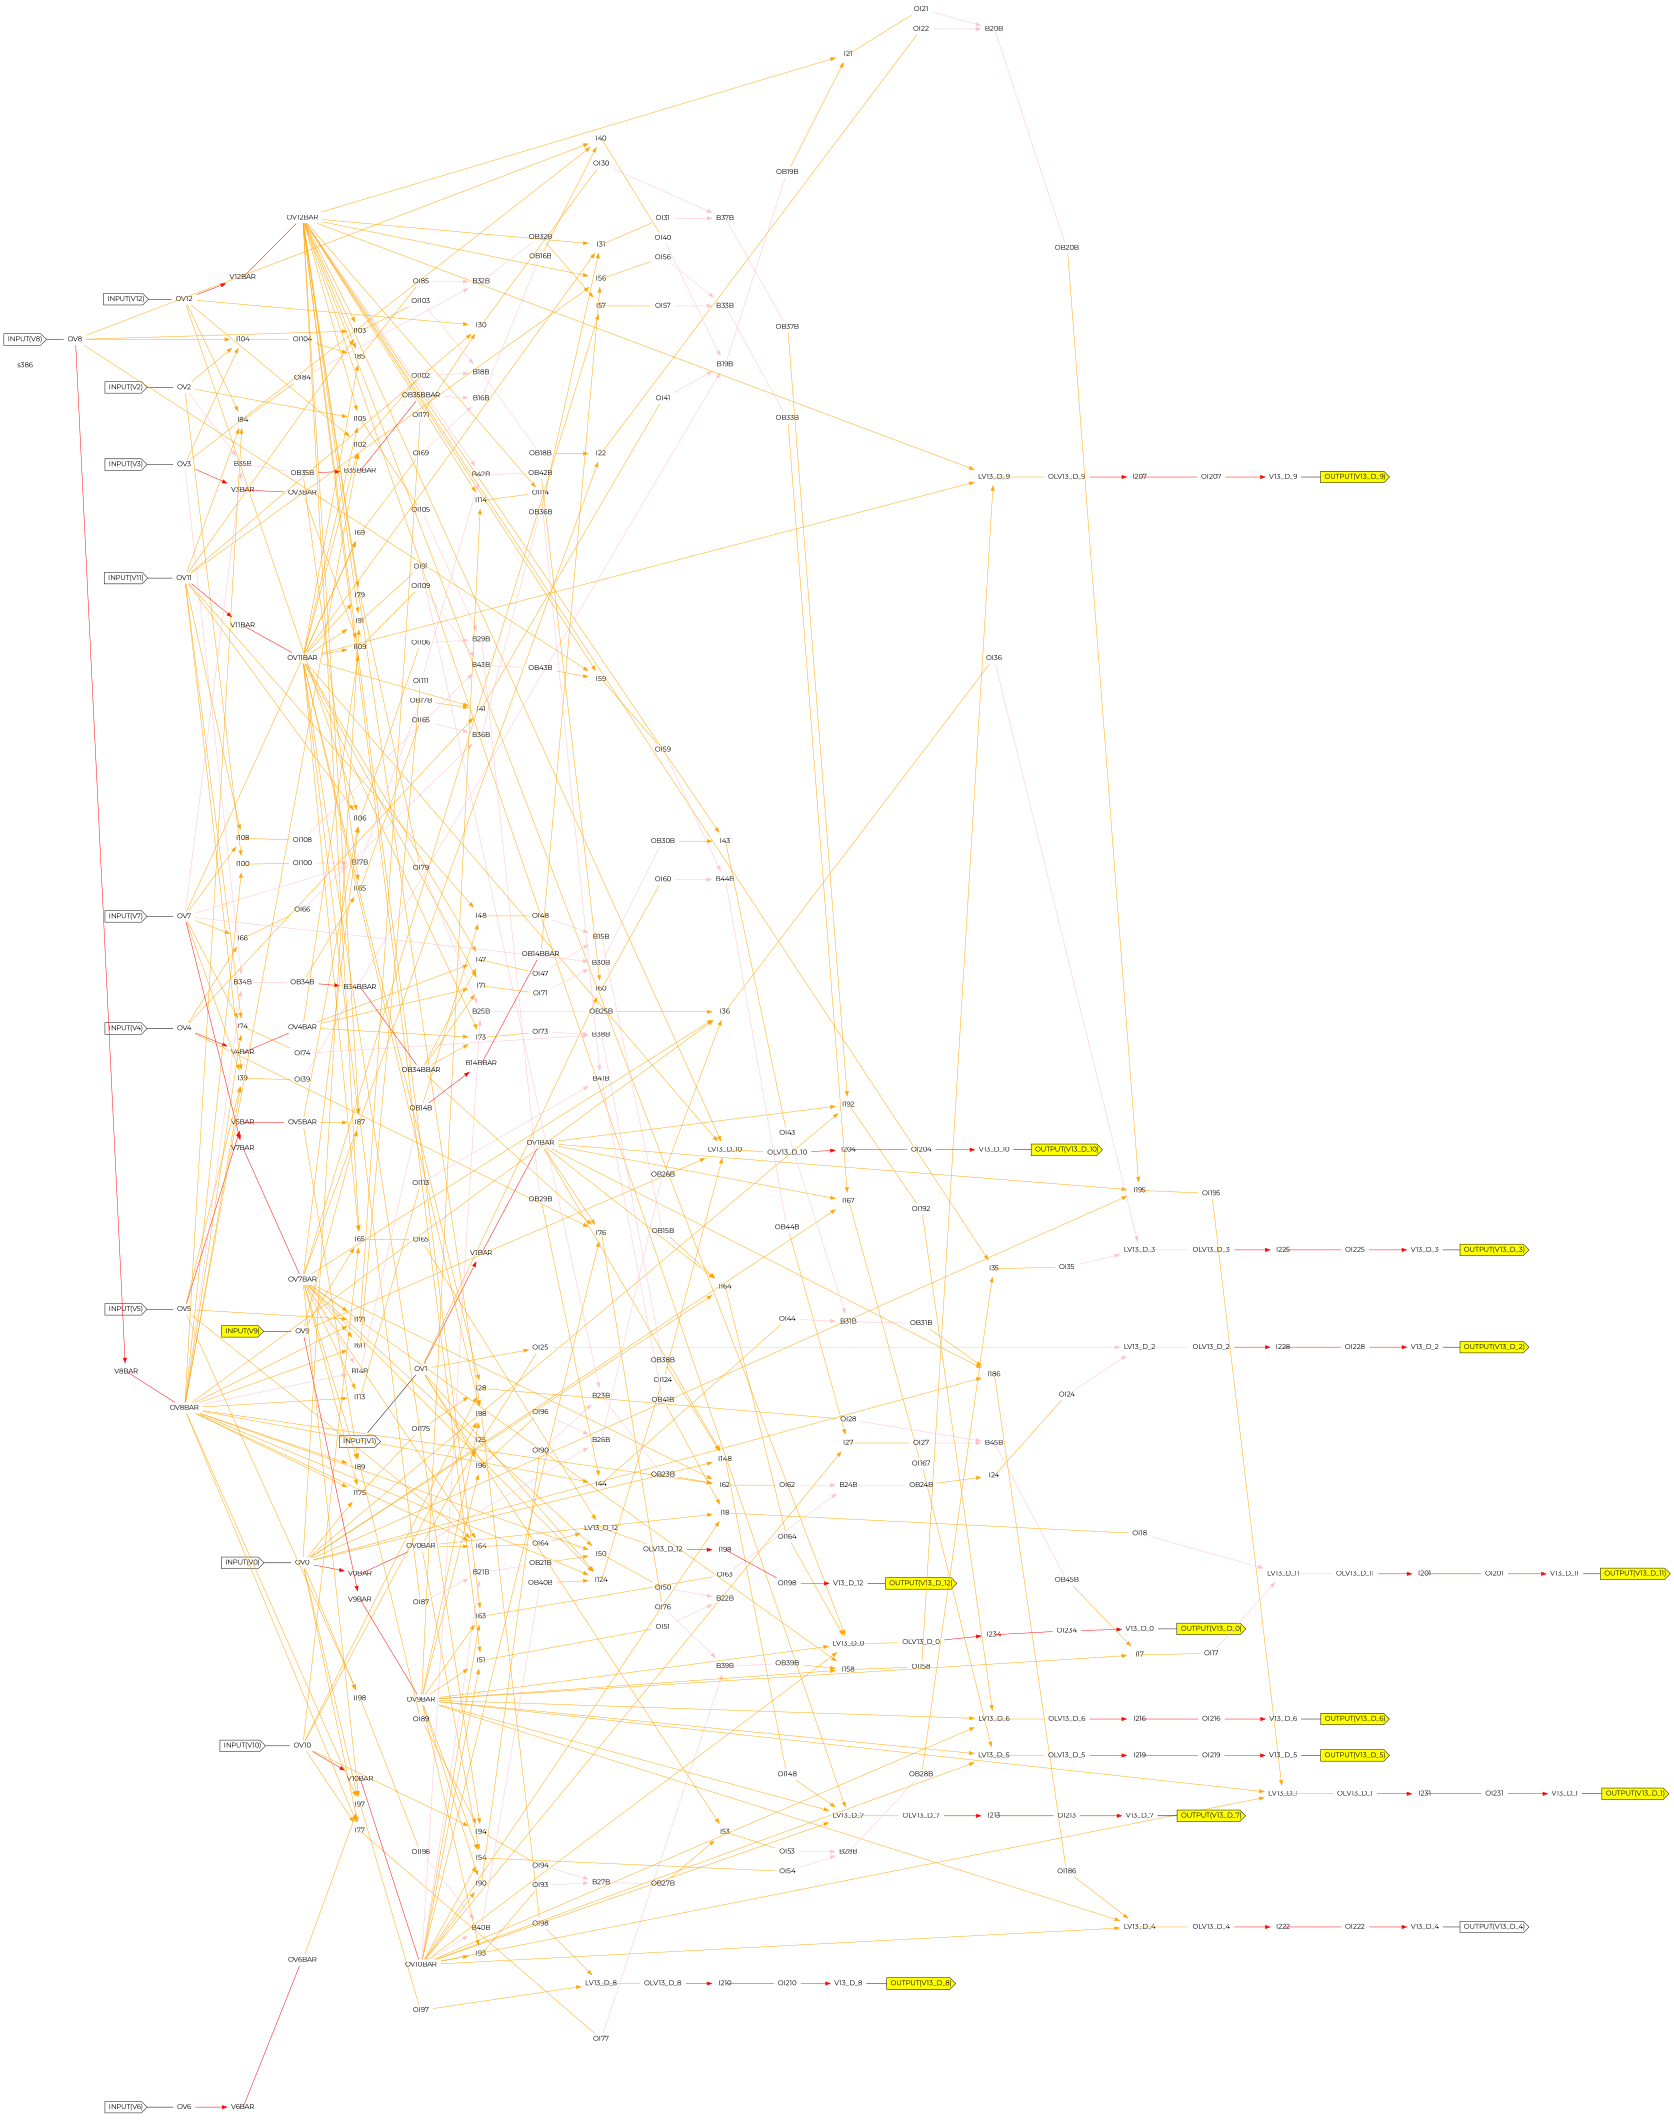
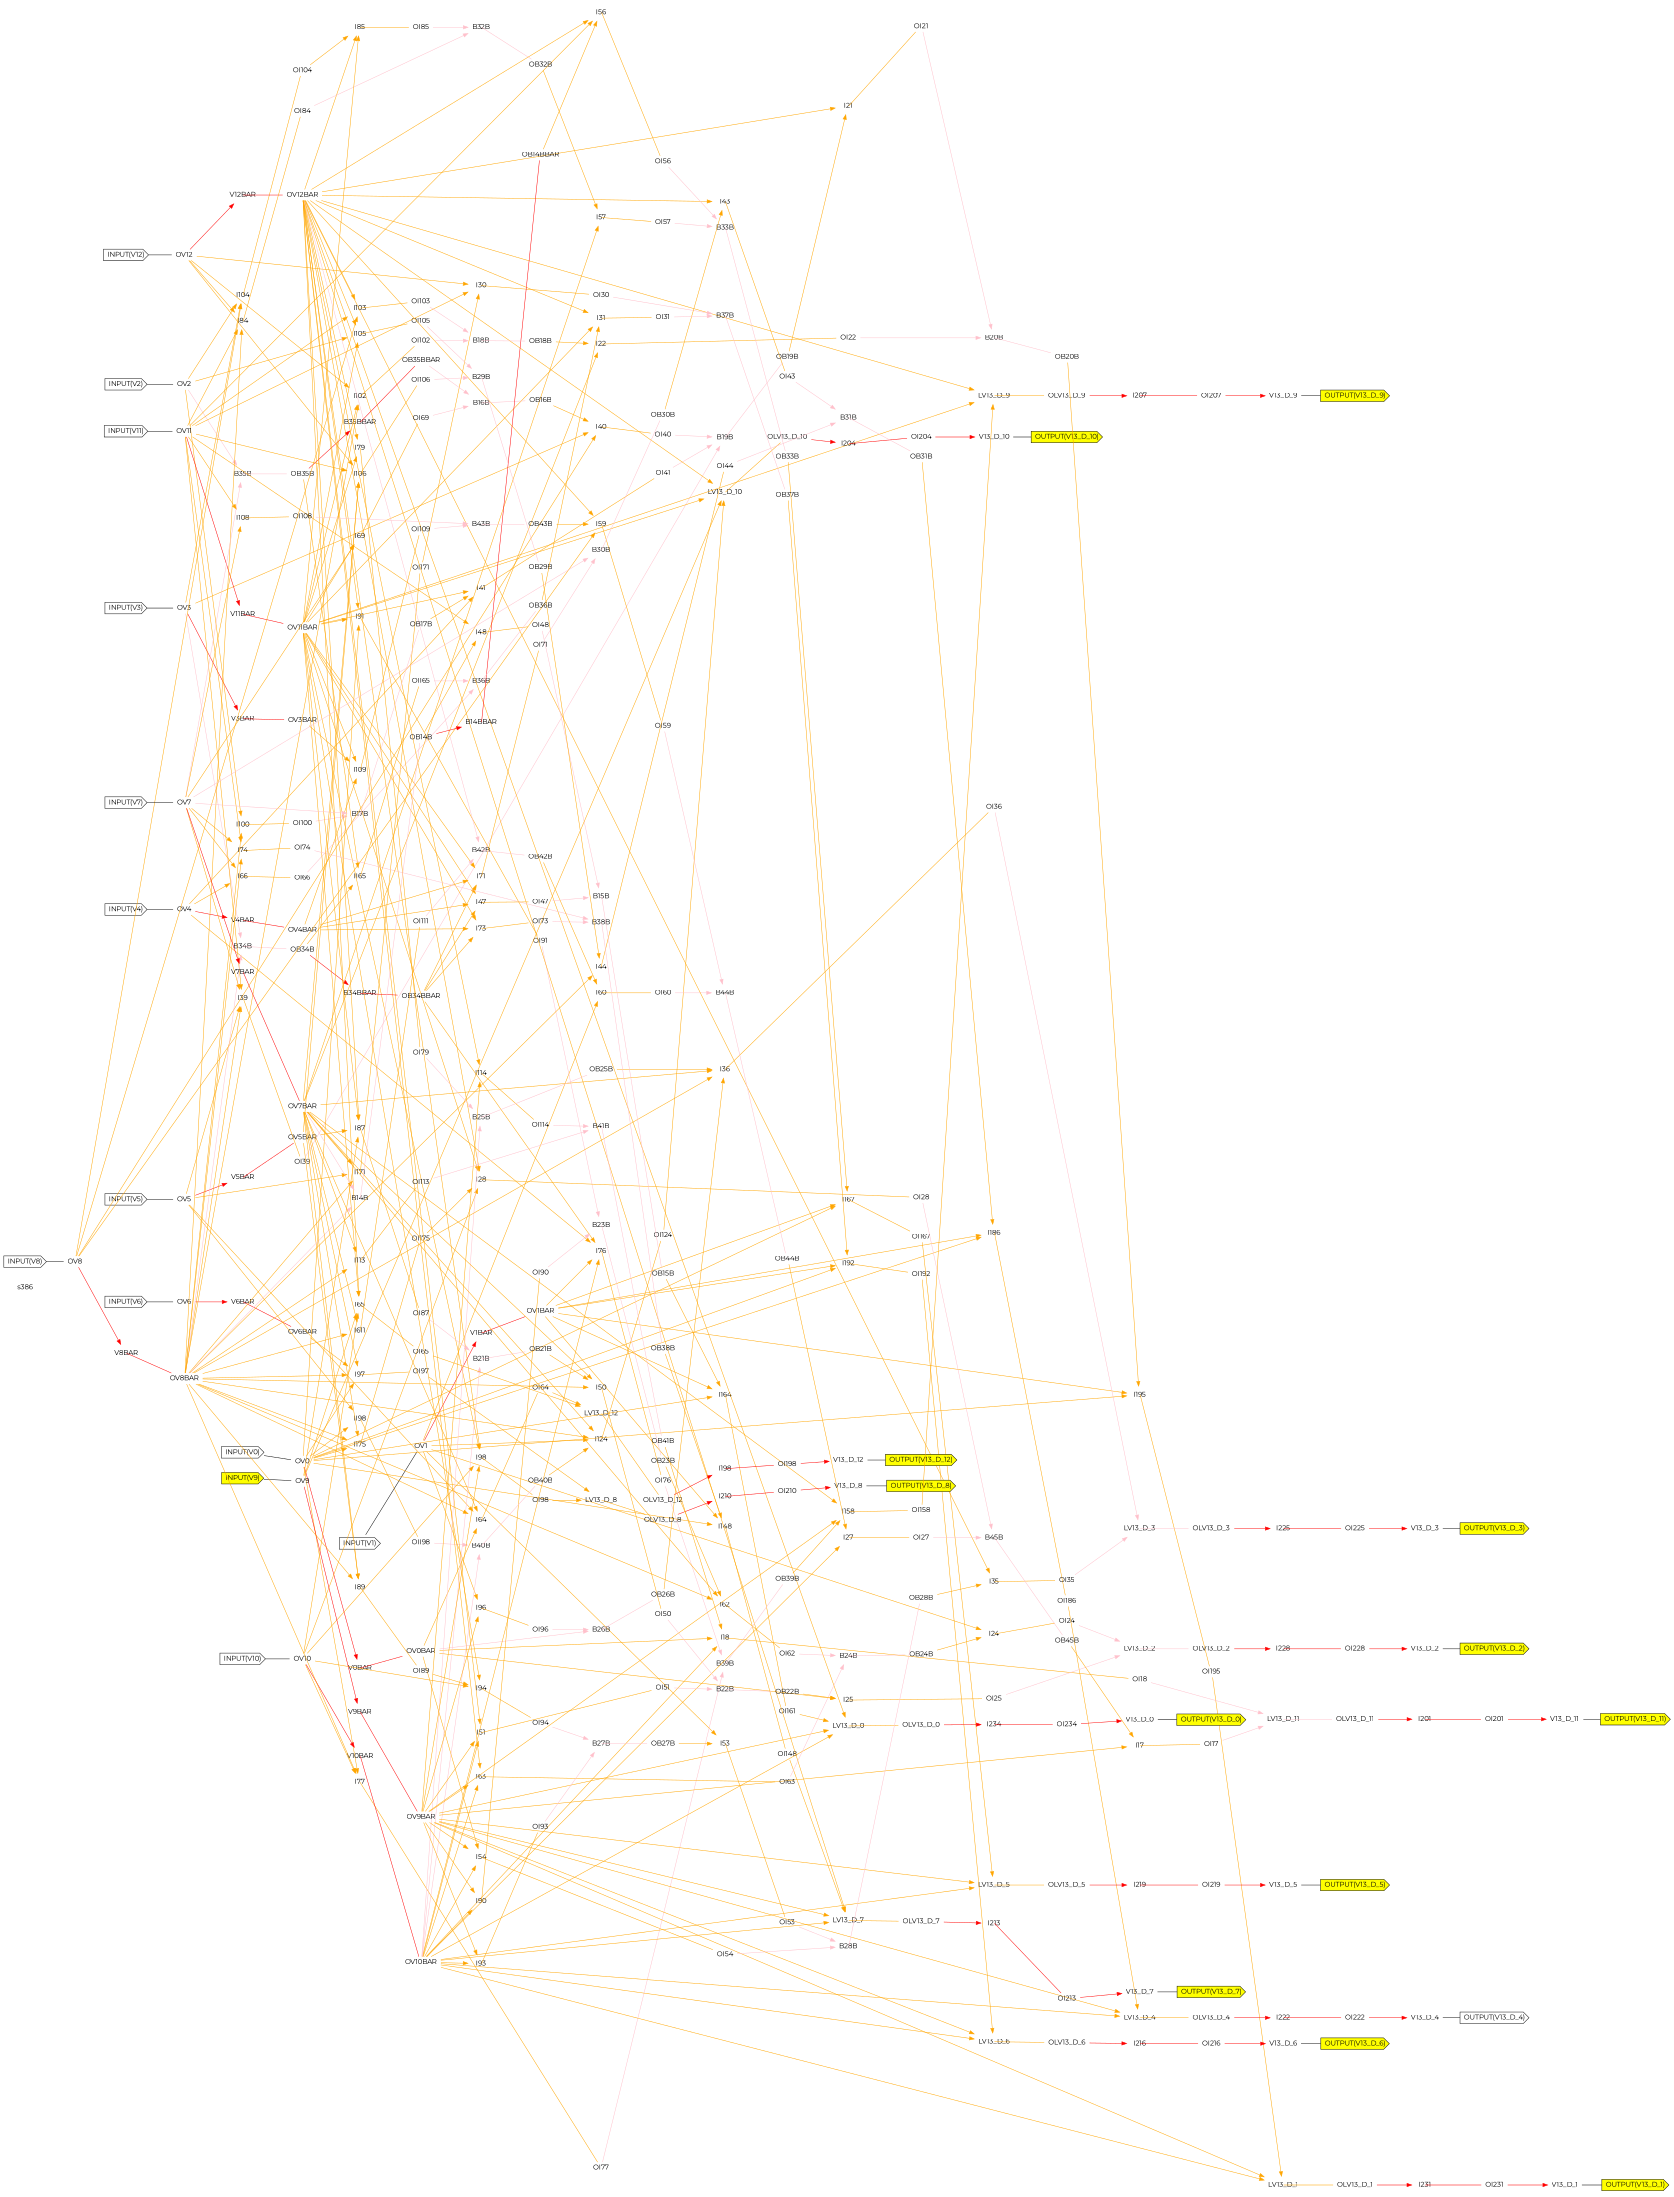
(420, 353) -> (382, 635)
(478, 1359) -> (704, 1539)
(787, 1537) -> (787, 1712)
none -> (787, 1692)
